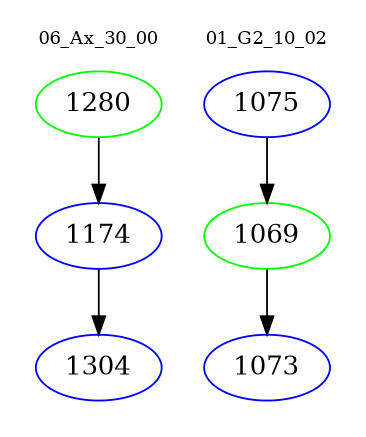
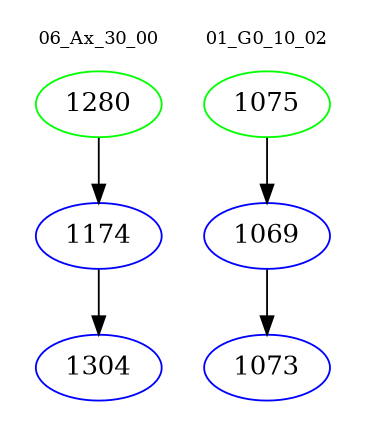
(267, 39) -> (267, 39)
(267, 104) -> (267, 104)
(267, 236) -> (267, 236)
